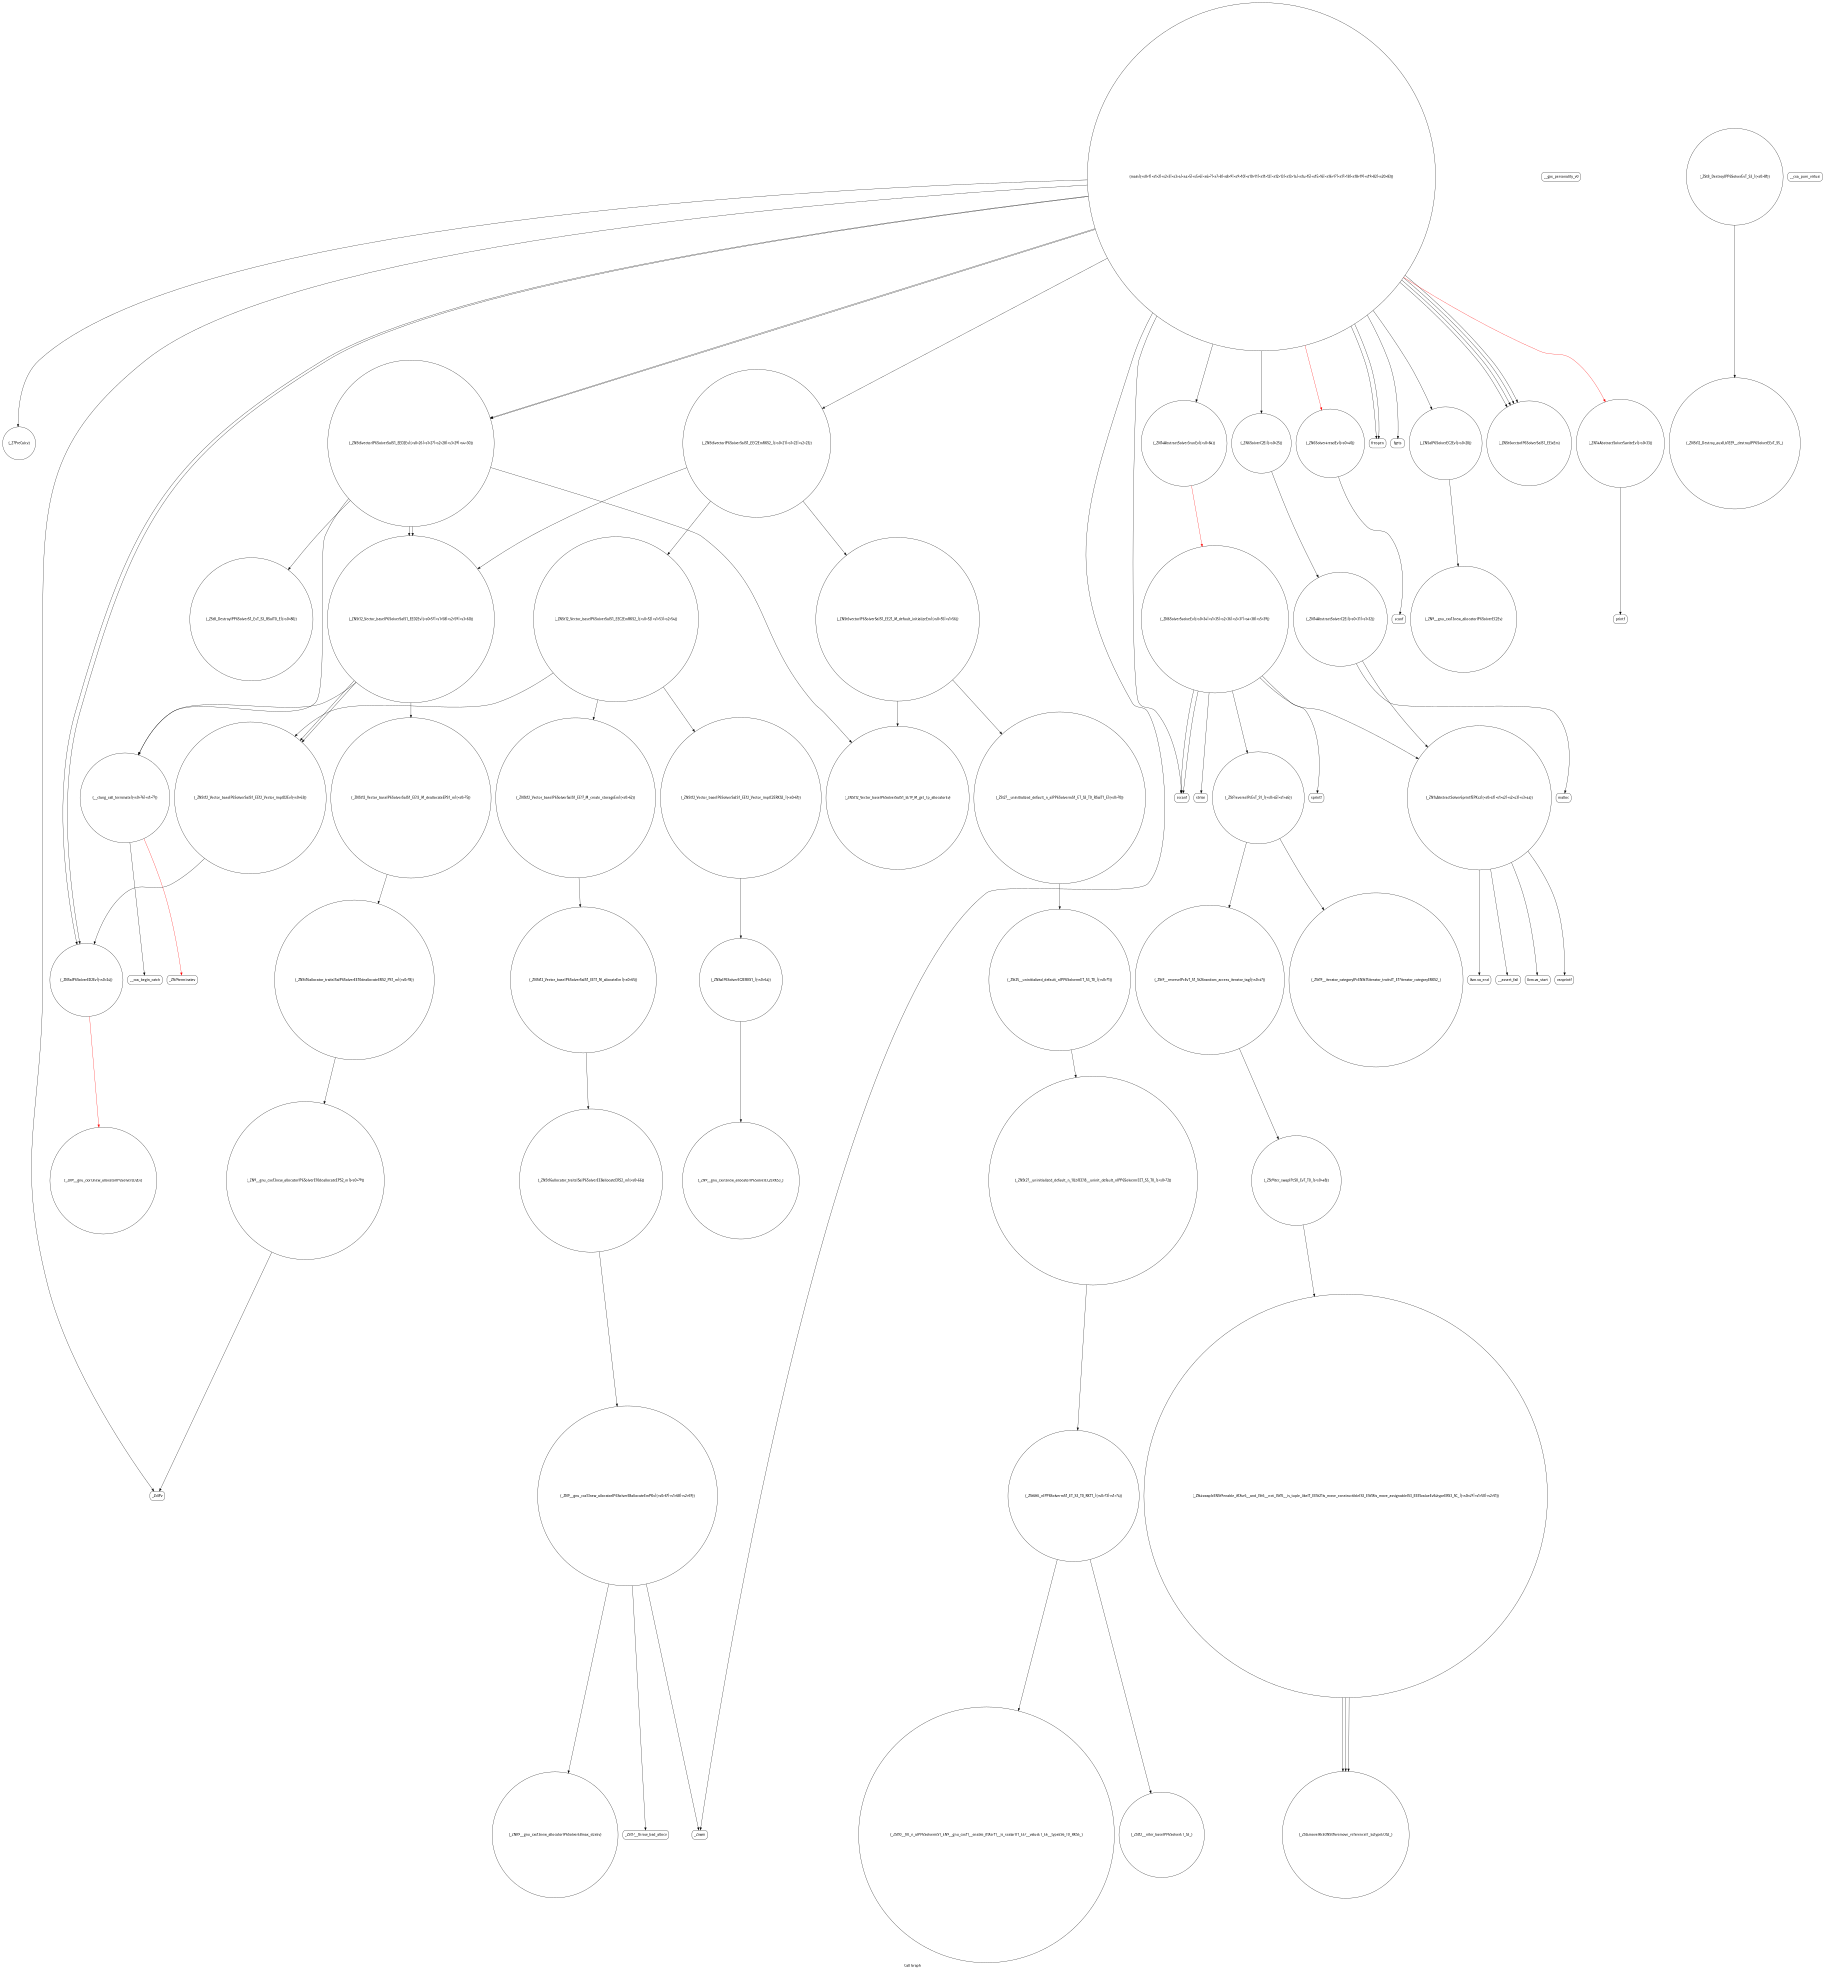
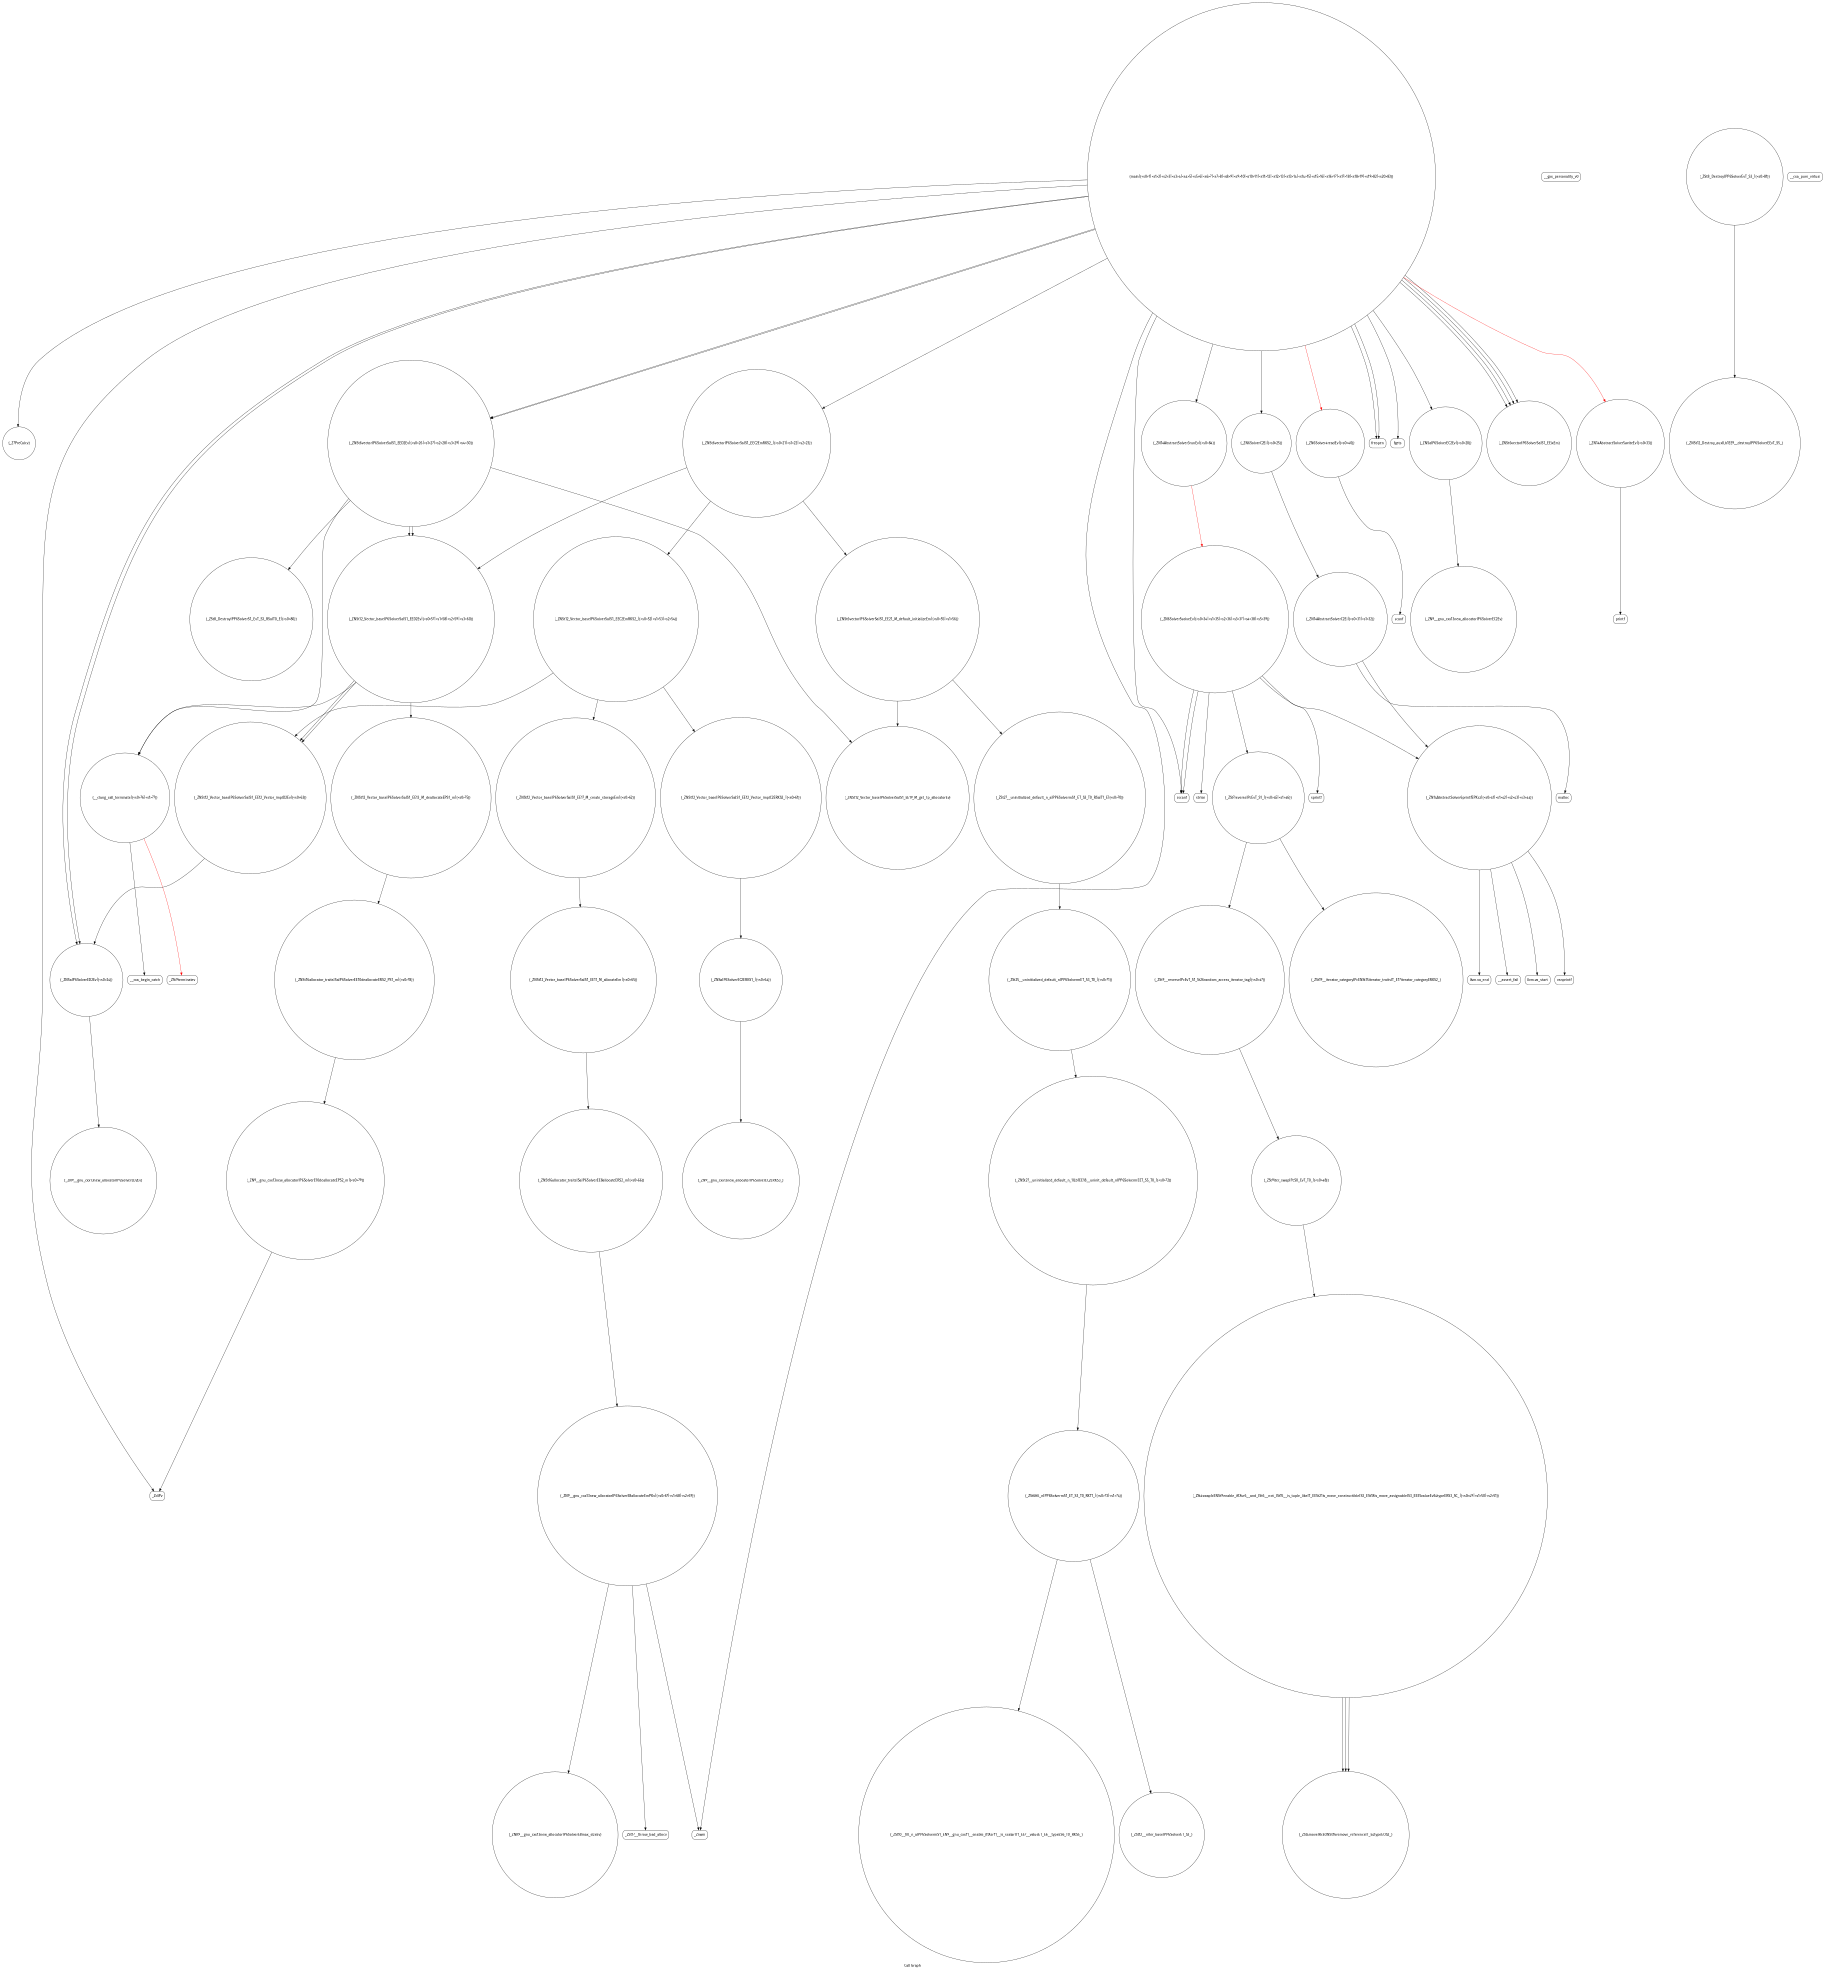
(94, 1071) -> (94, 1071)
